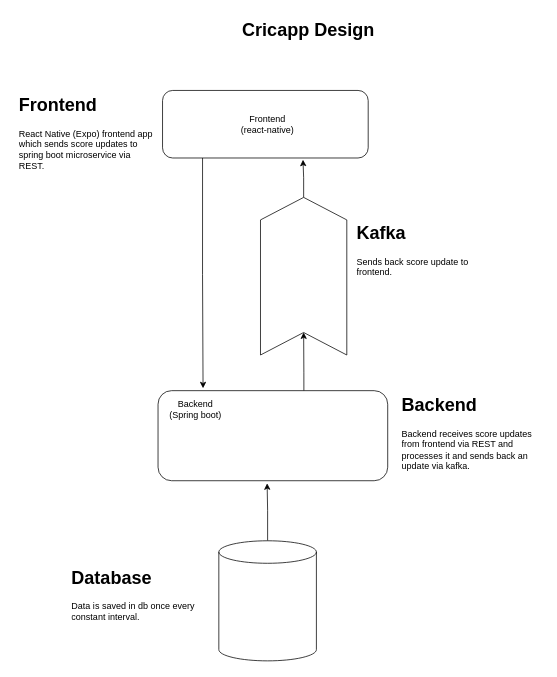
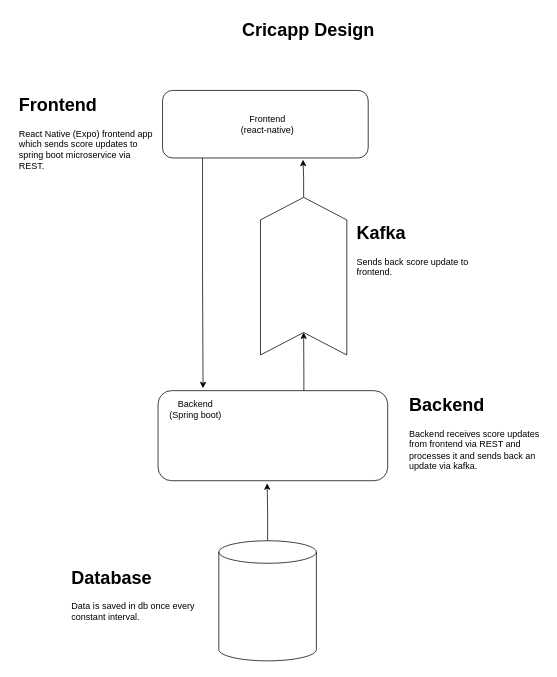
(469, 435) -> (477, 435)
